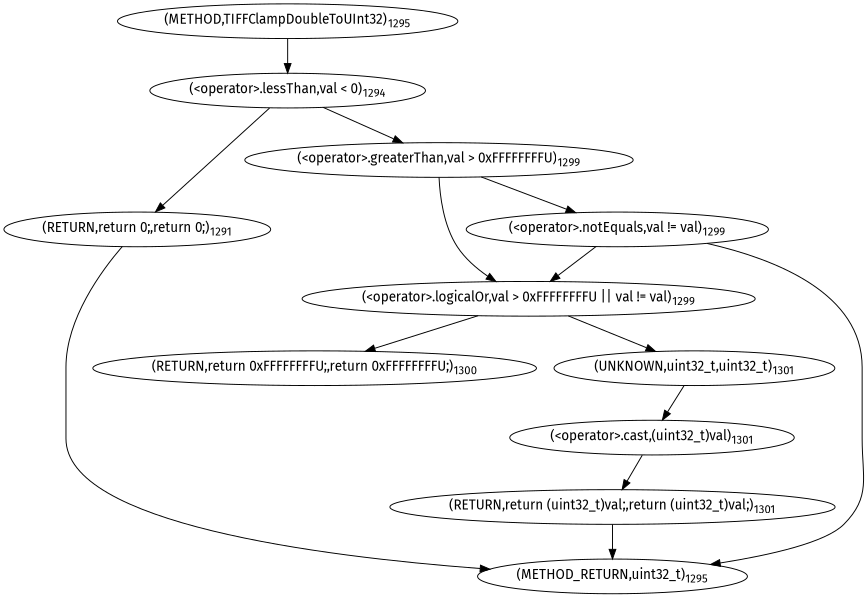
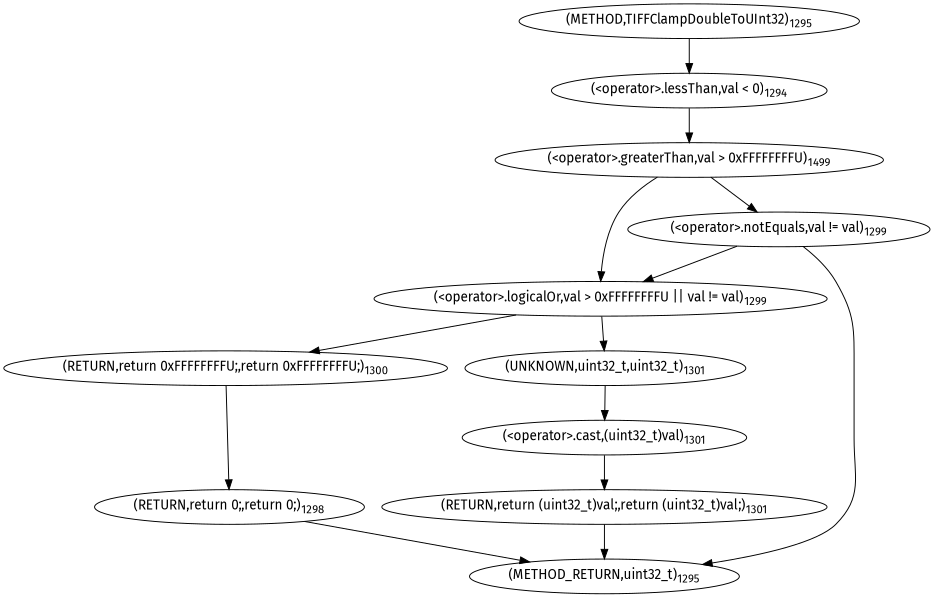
(216, 157) -> (227, 433)
(569, 159) -> (819, 159)
(221, 228) -> (313, 506)
